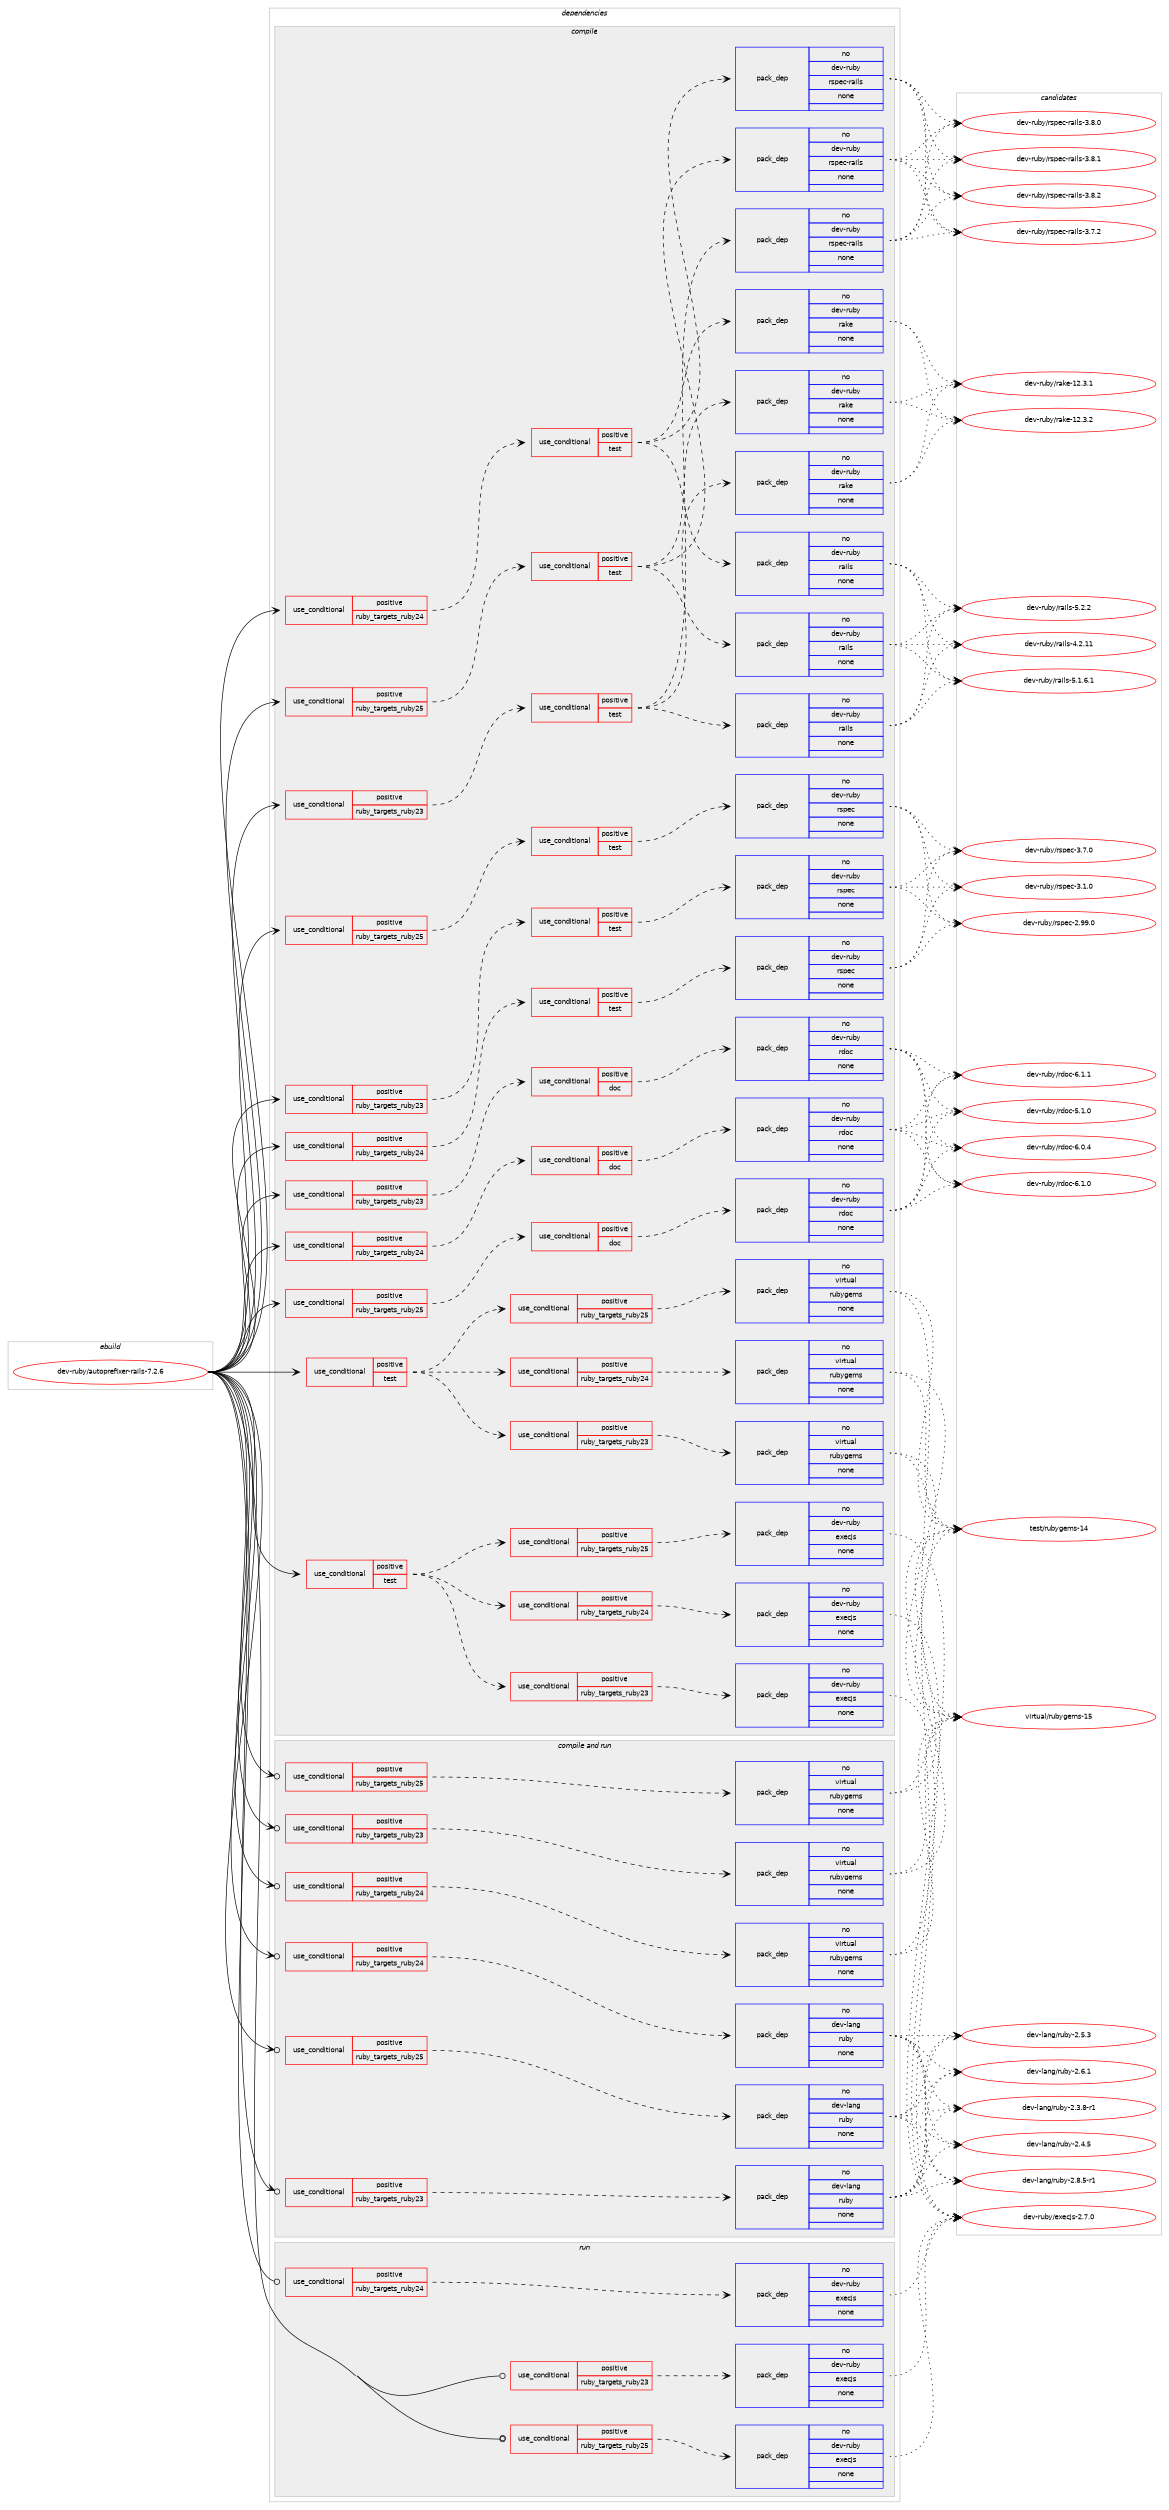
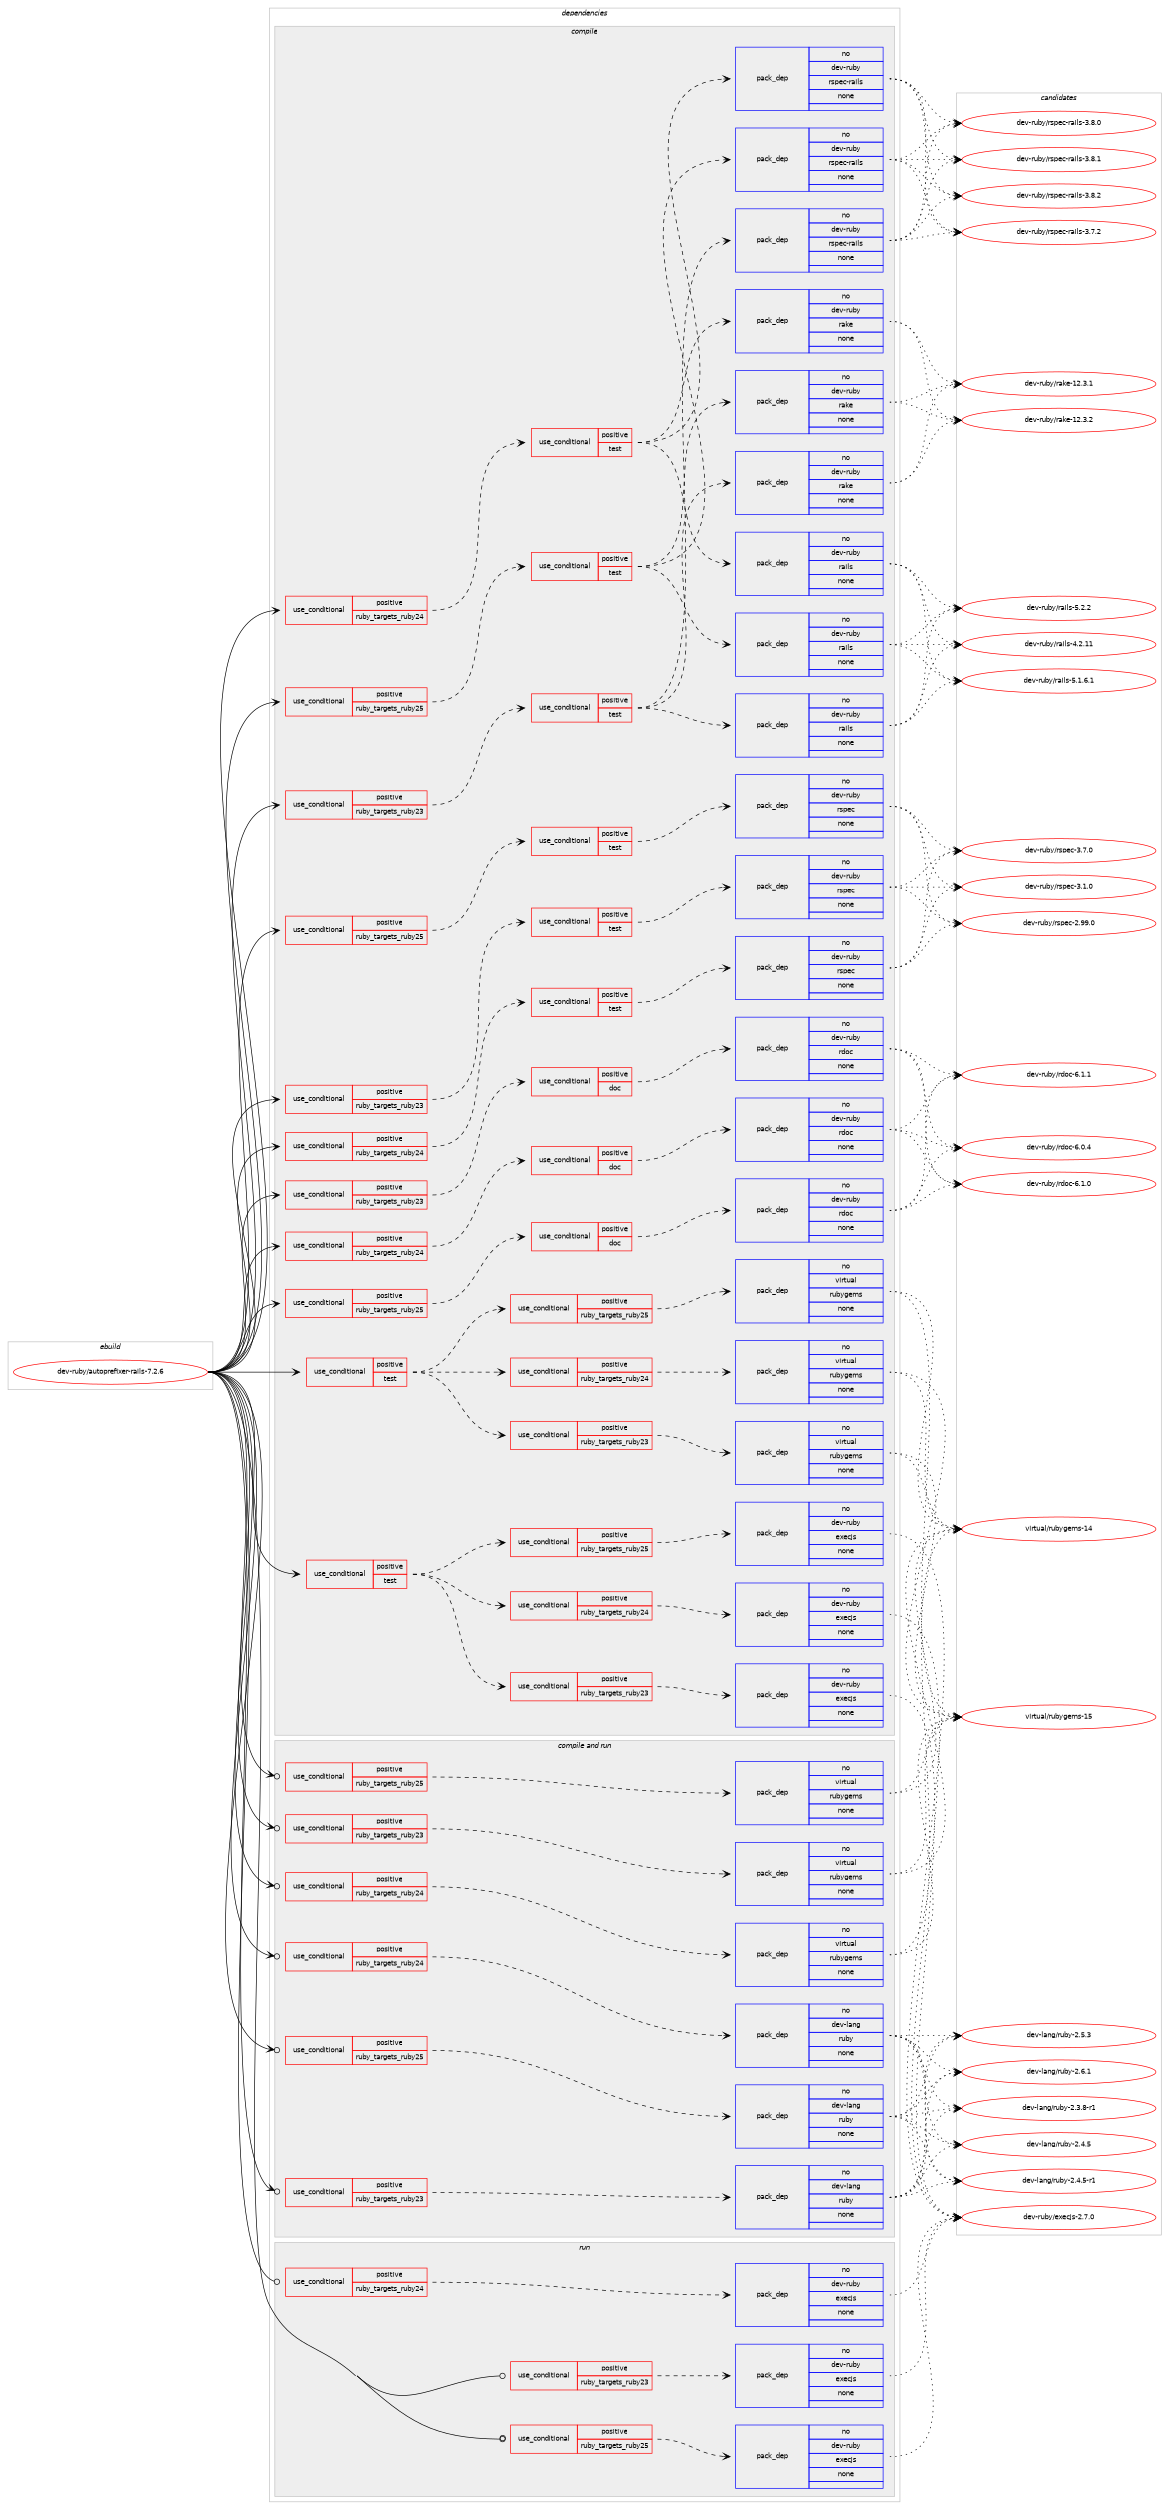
(1059, 1111) -> none
(1059, 1529) -> (1059, 1529)
(1059, 2181) -> (1059, 2181)
